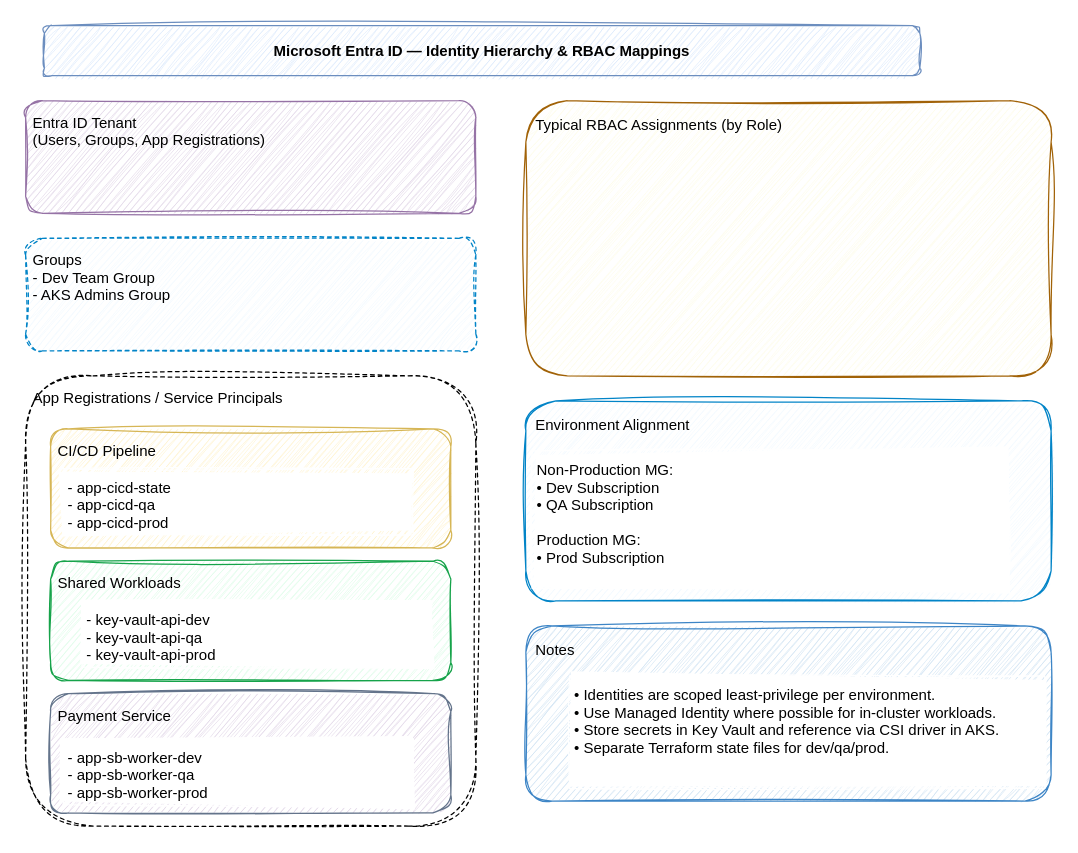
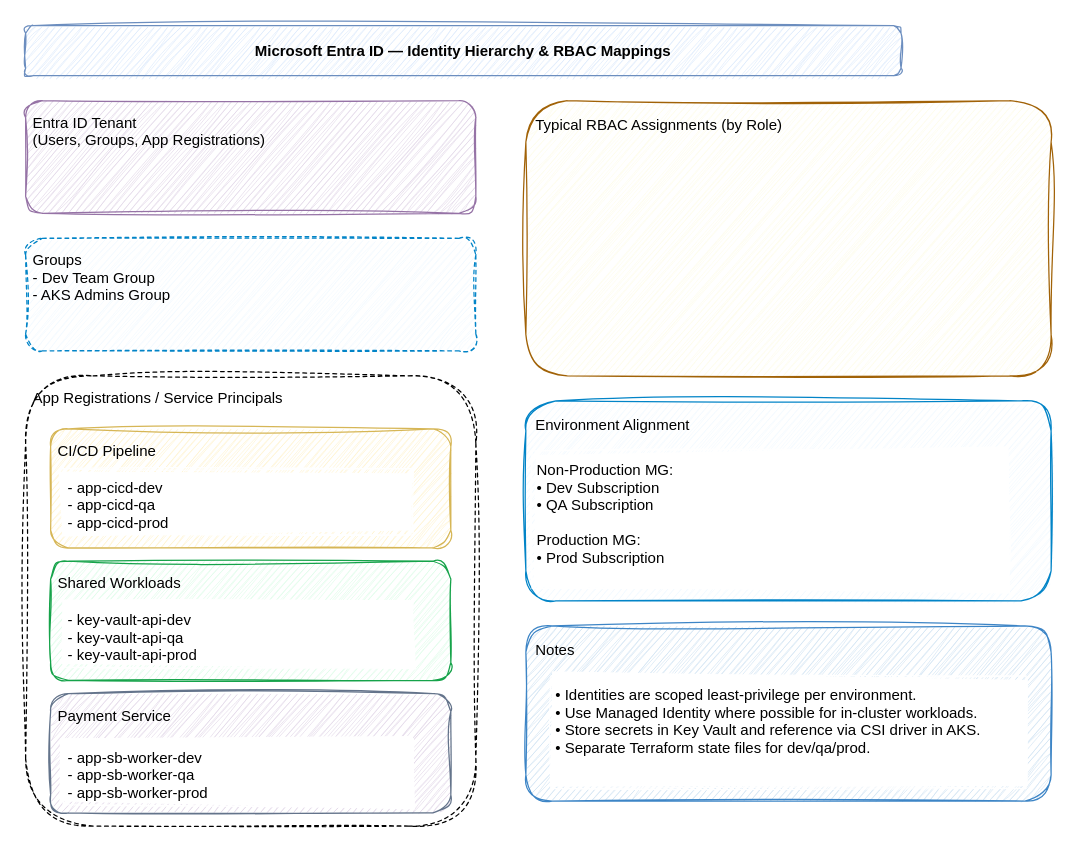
(482, 51) -> (463, 51)
(131, 488) -> (122, 488)
(257, 634) -> (238, 634)
(807, 732) -> (788, 732)
